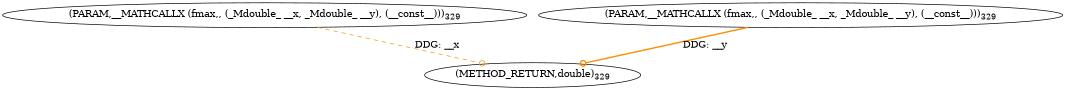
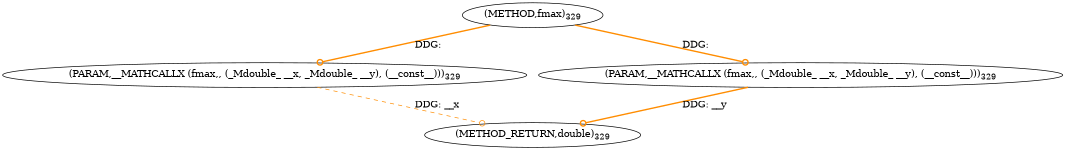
none -> (533, 15)
